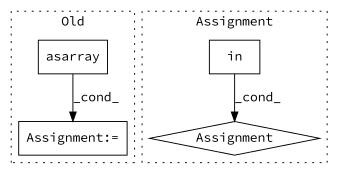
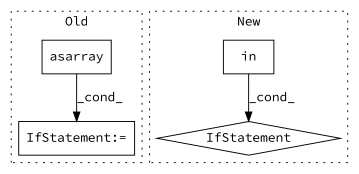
(235, 22) -> (249, 22)
(73, 138) -> (77, 138)
(235, 138) -> (249, 138)
